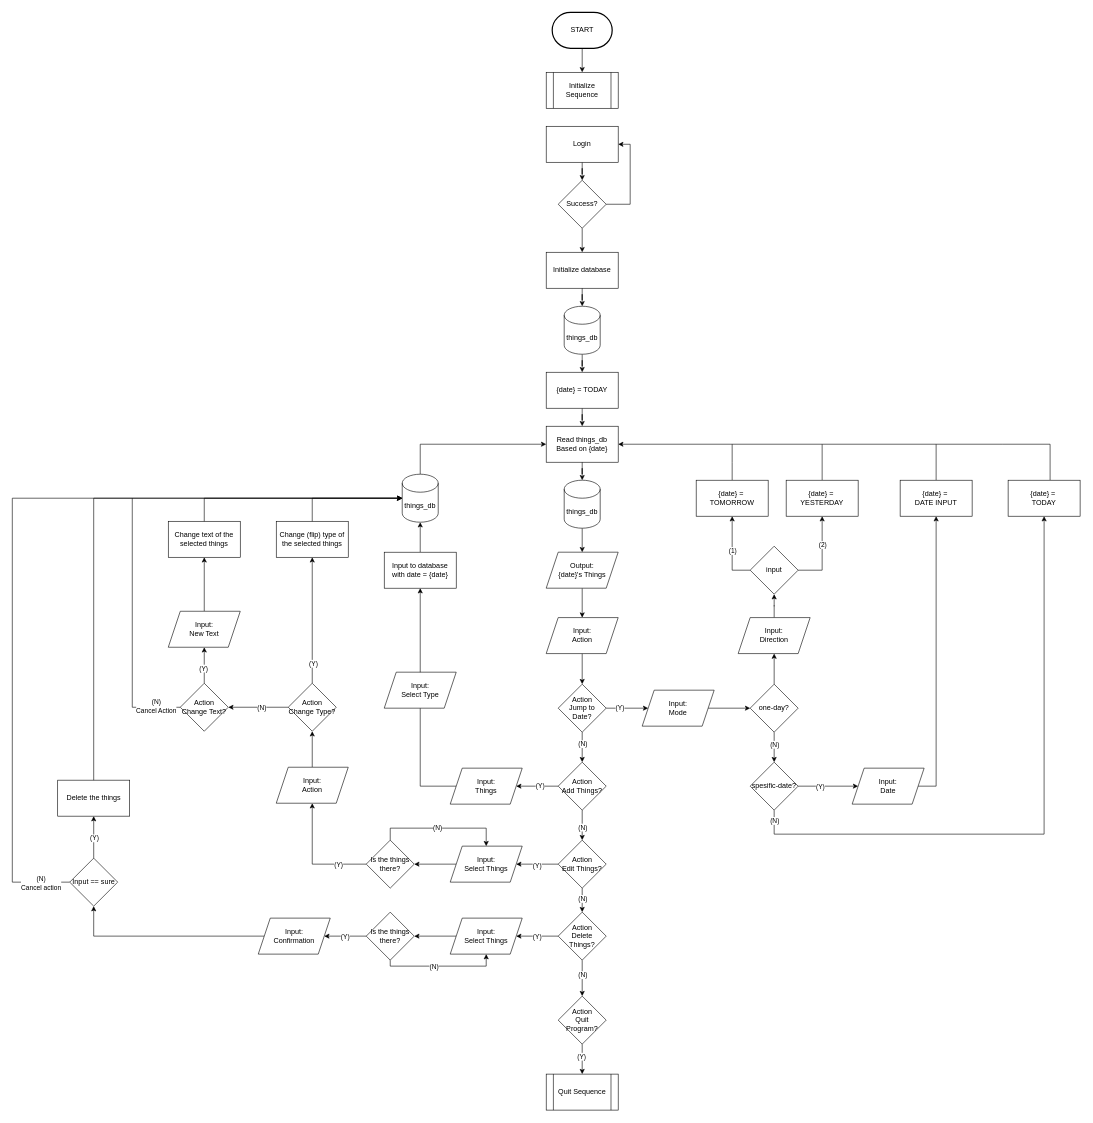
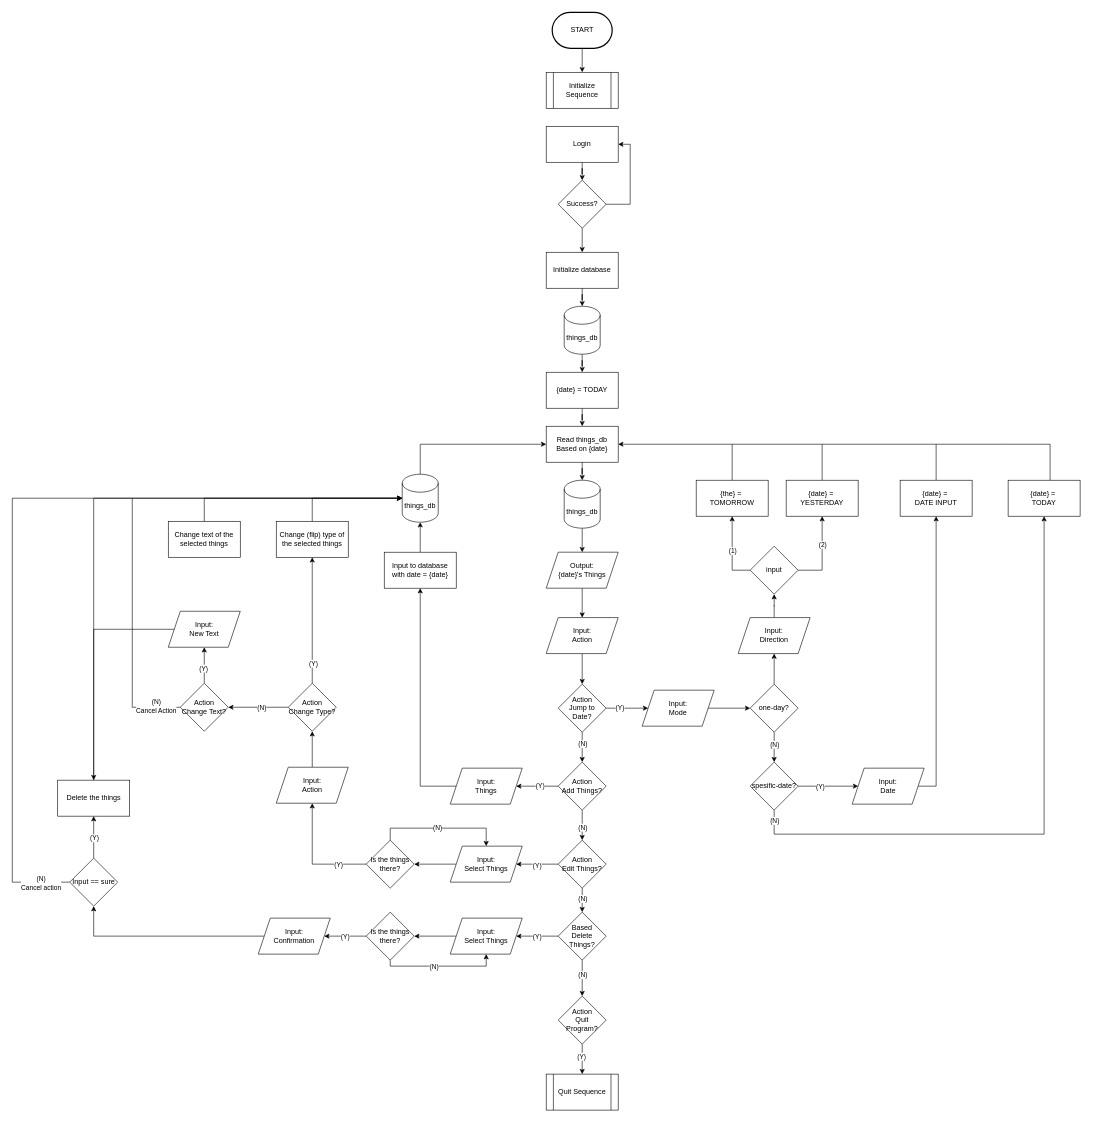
(732, 498) -> (732, 498)
(204, 562) -> (135, 629)
(420, 690) -> none
(582, 936) -> (582, 936)
